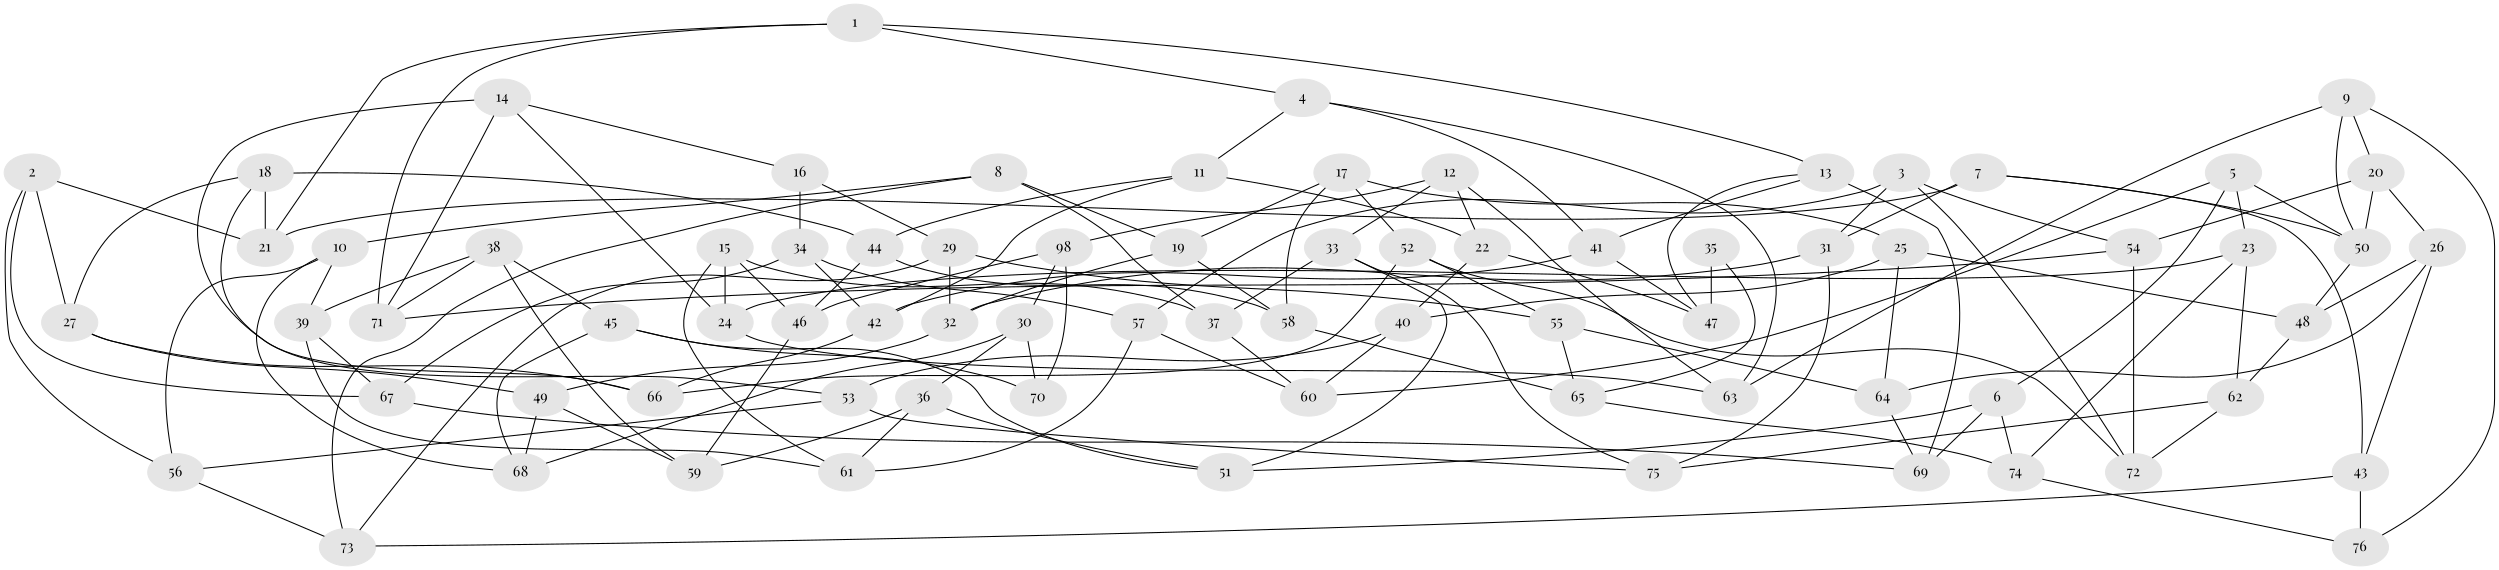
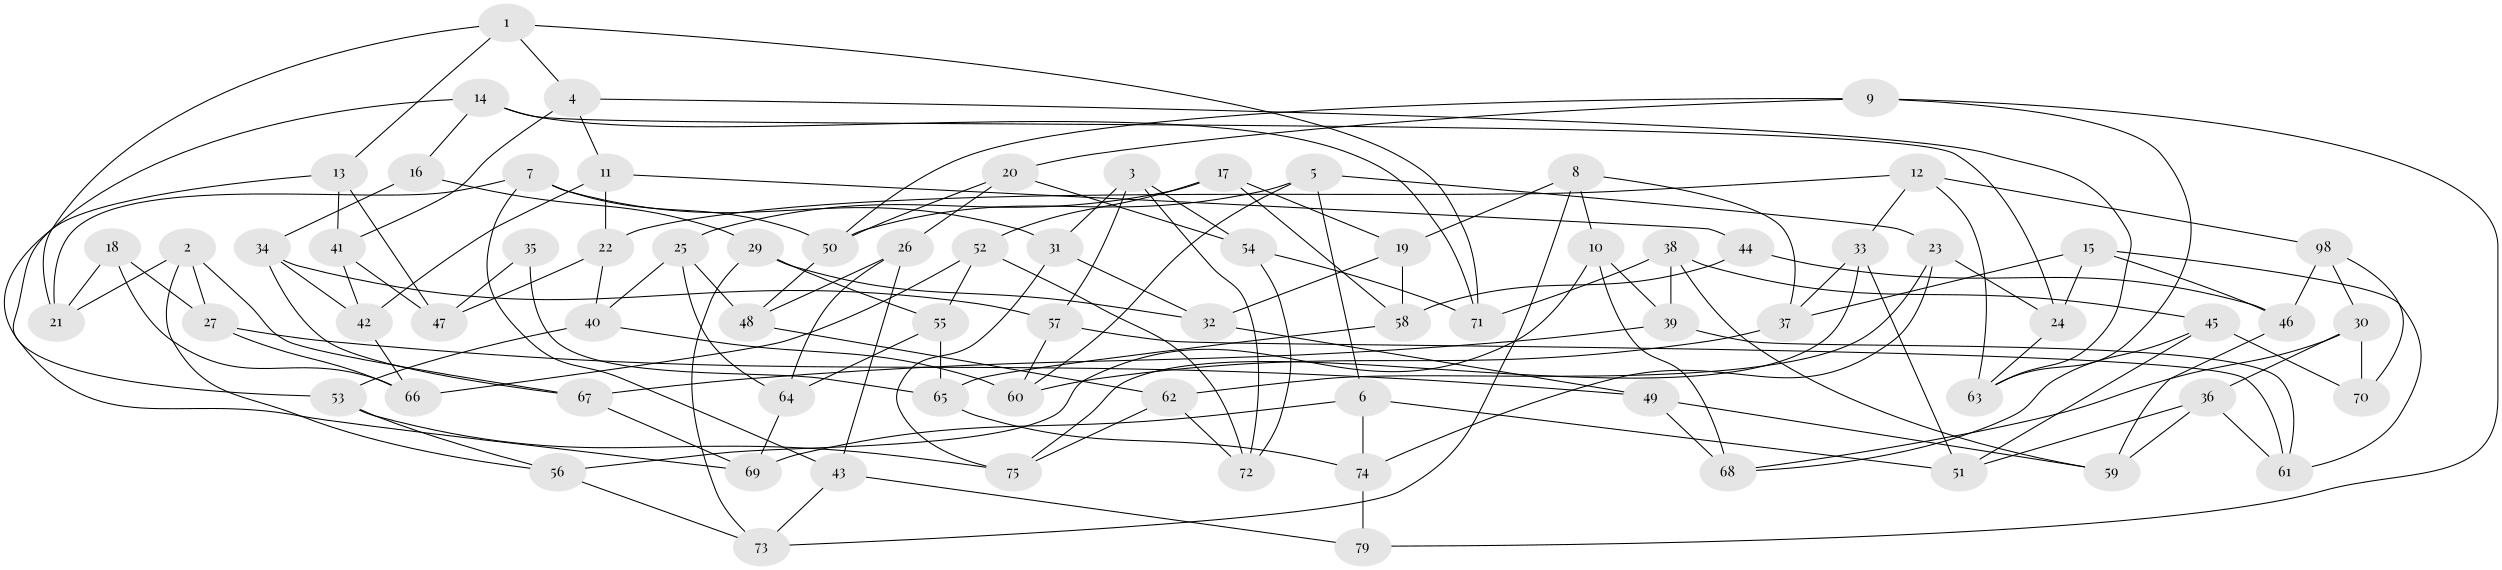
(576, 184) -> none
(2360, 547) -> (1363, 547)
